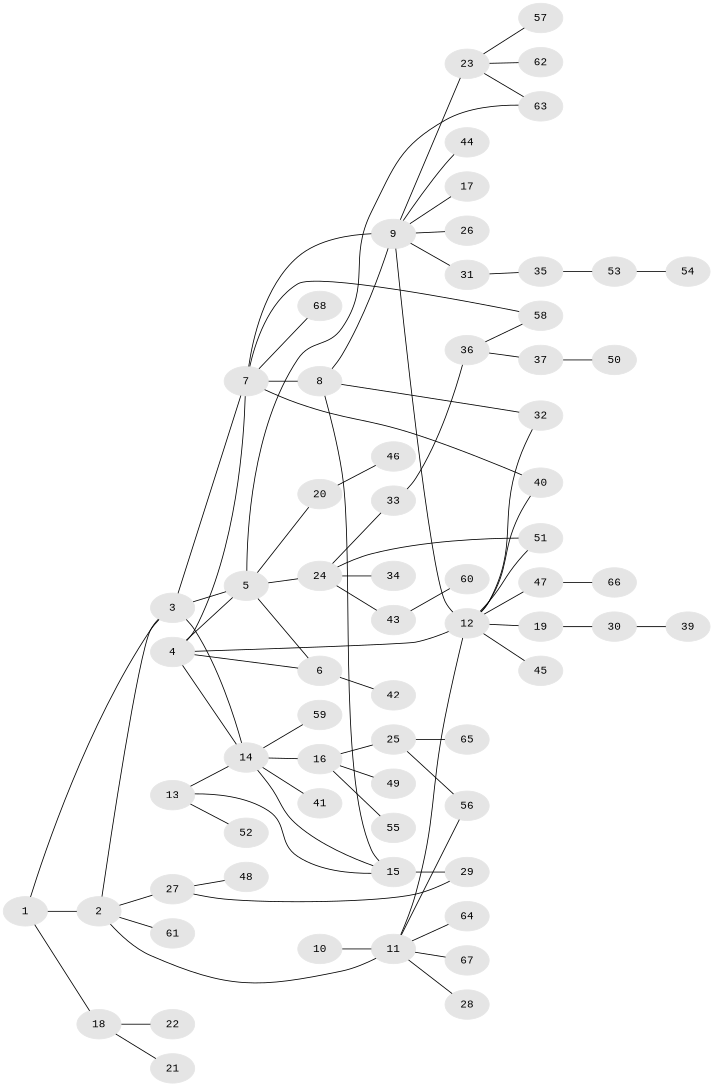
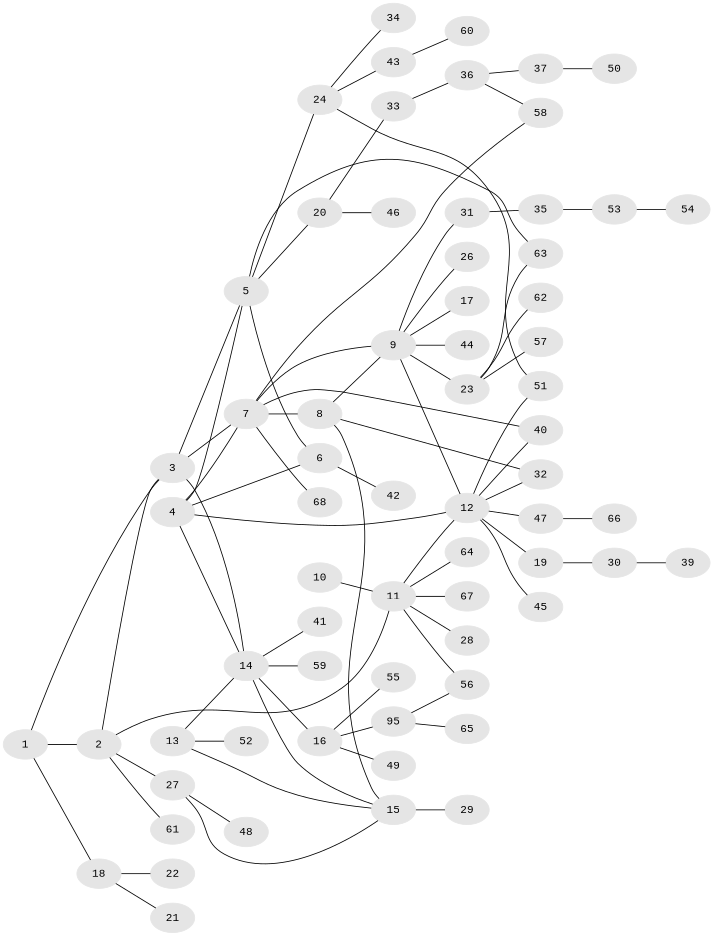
(357, 538) -> (358, 158)
(393, 740) -> (393, 722)
(323, 901) -> (270, 863)
